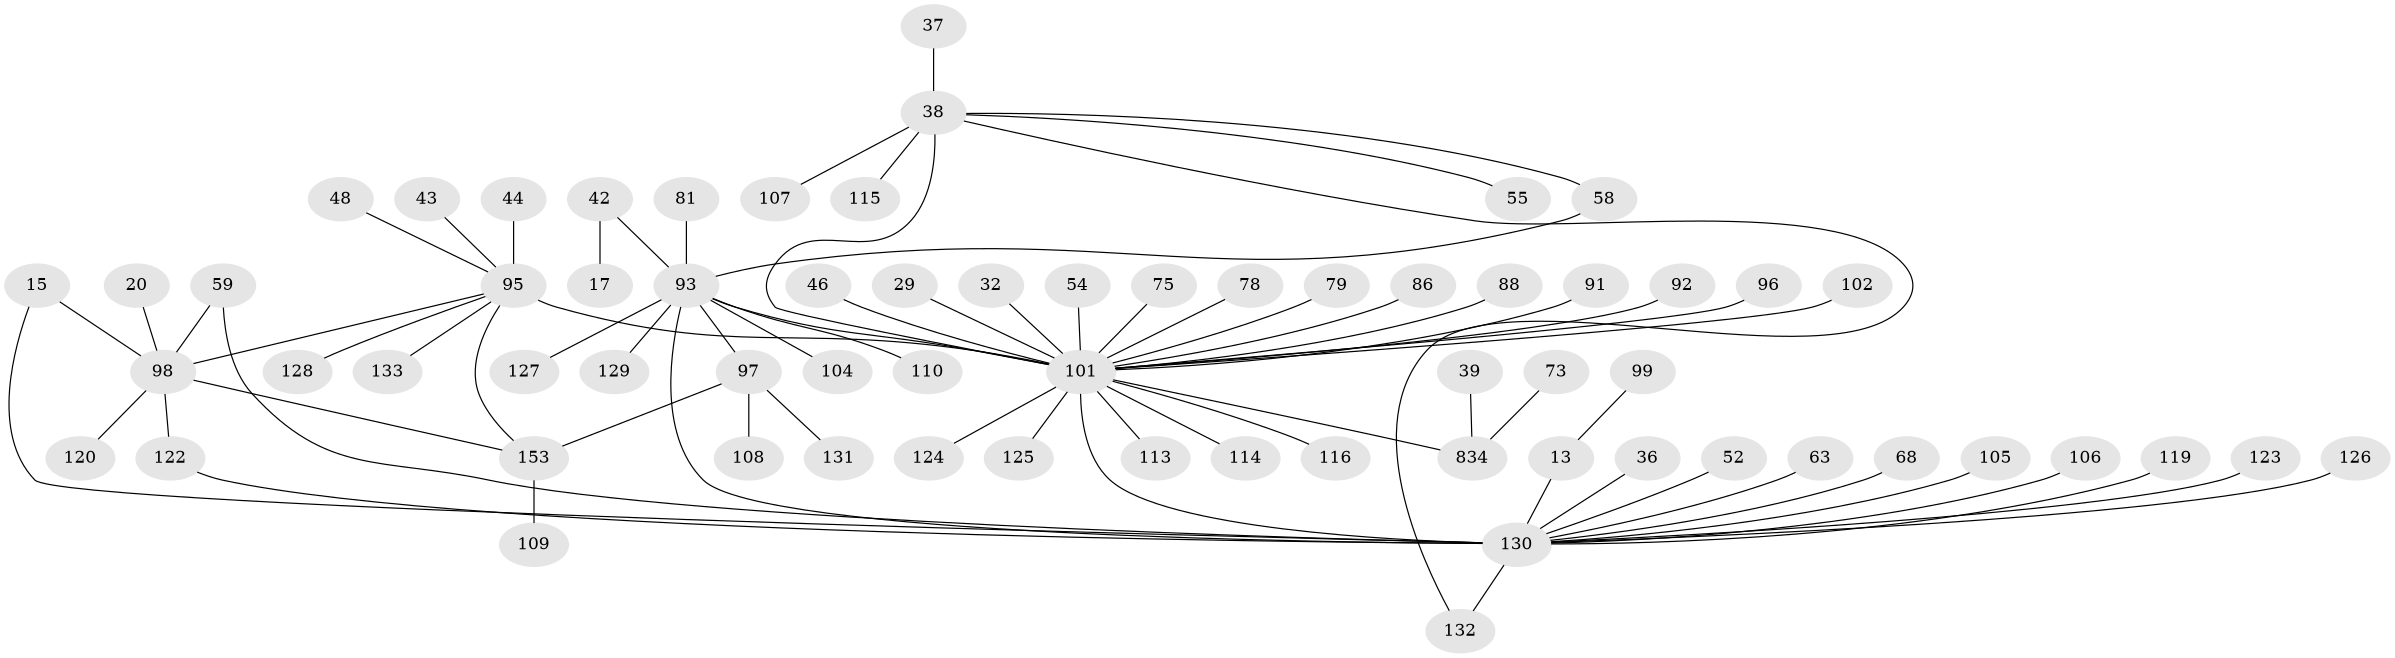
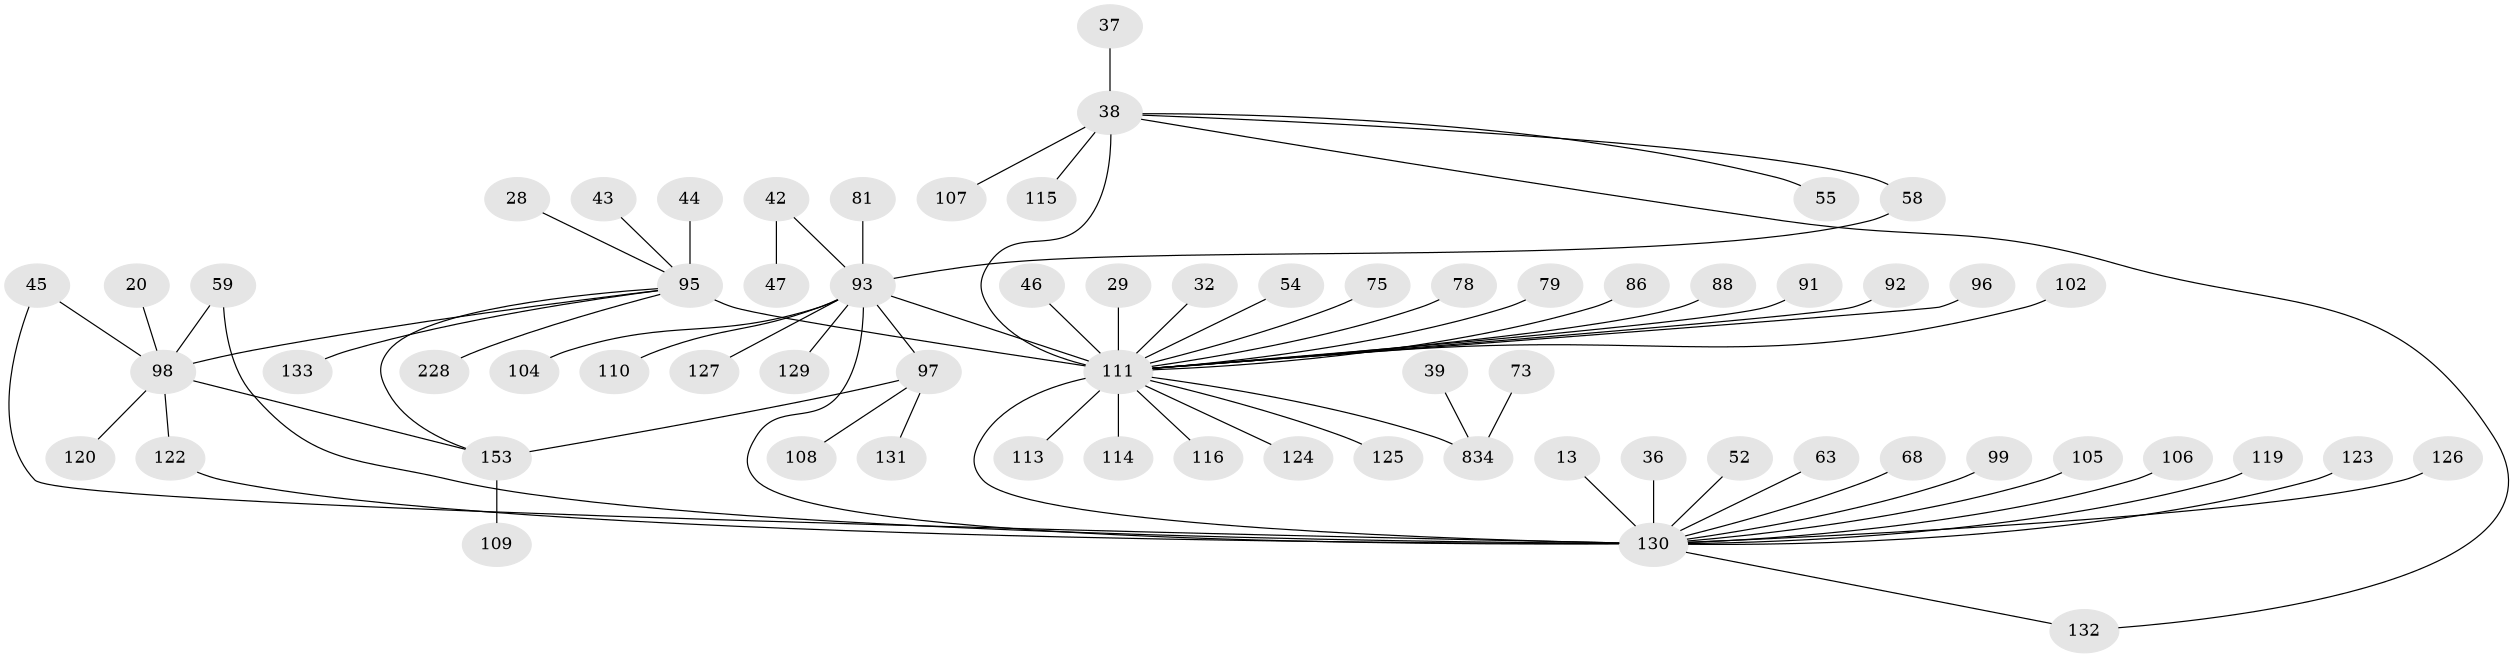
(341, 199) -> (517, 199)
(37, 286) -> (37, 286)
(600, 286) -> (776, 286)
(298, 372) -> (434, 372)
(1081, 372) -> (1118, 372)
(1602, 415) -> (1832, 513)
